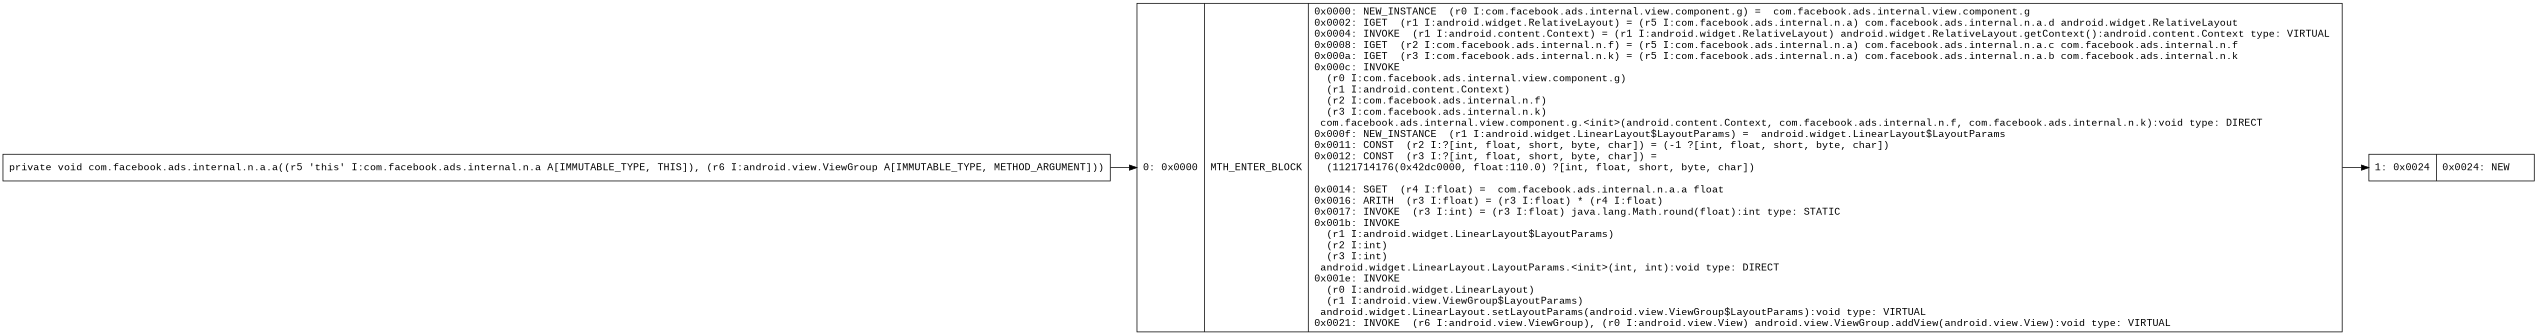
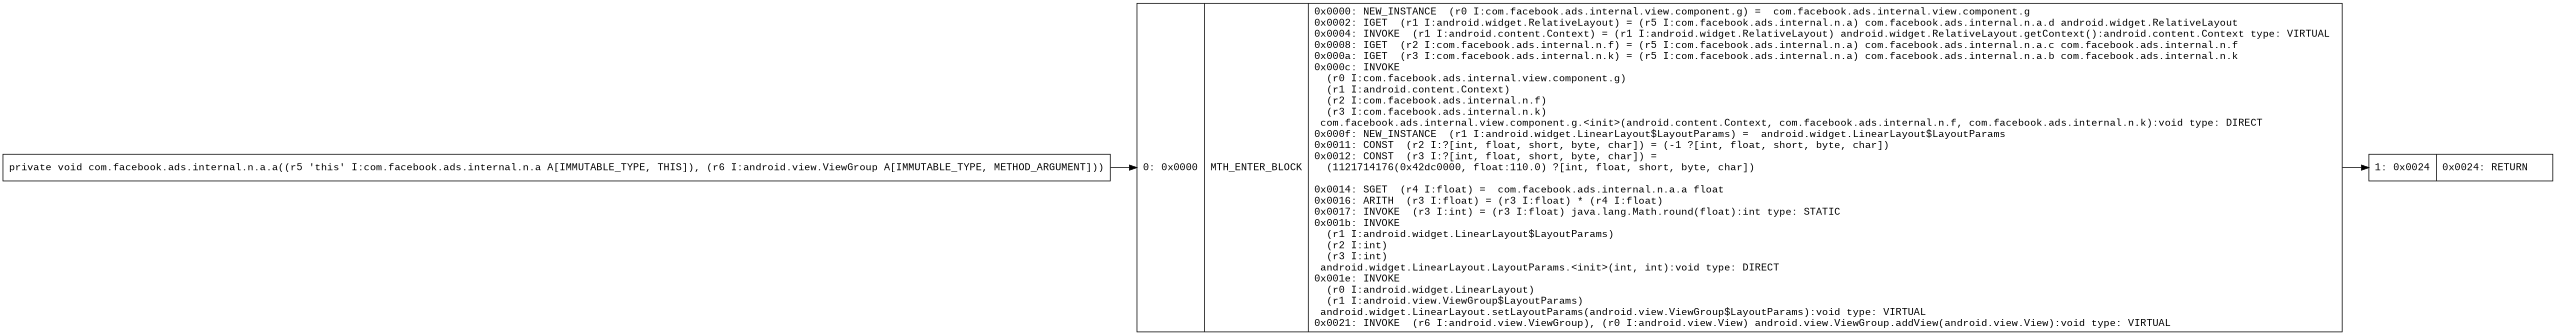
(2485, 167) -> (2495, 167)
